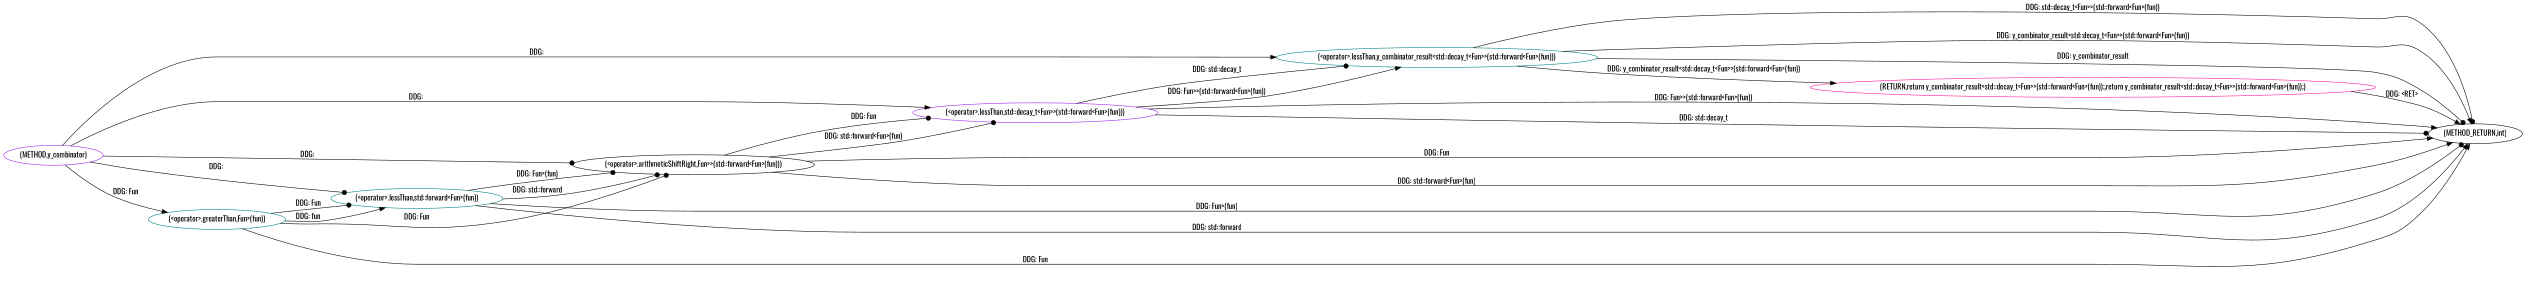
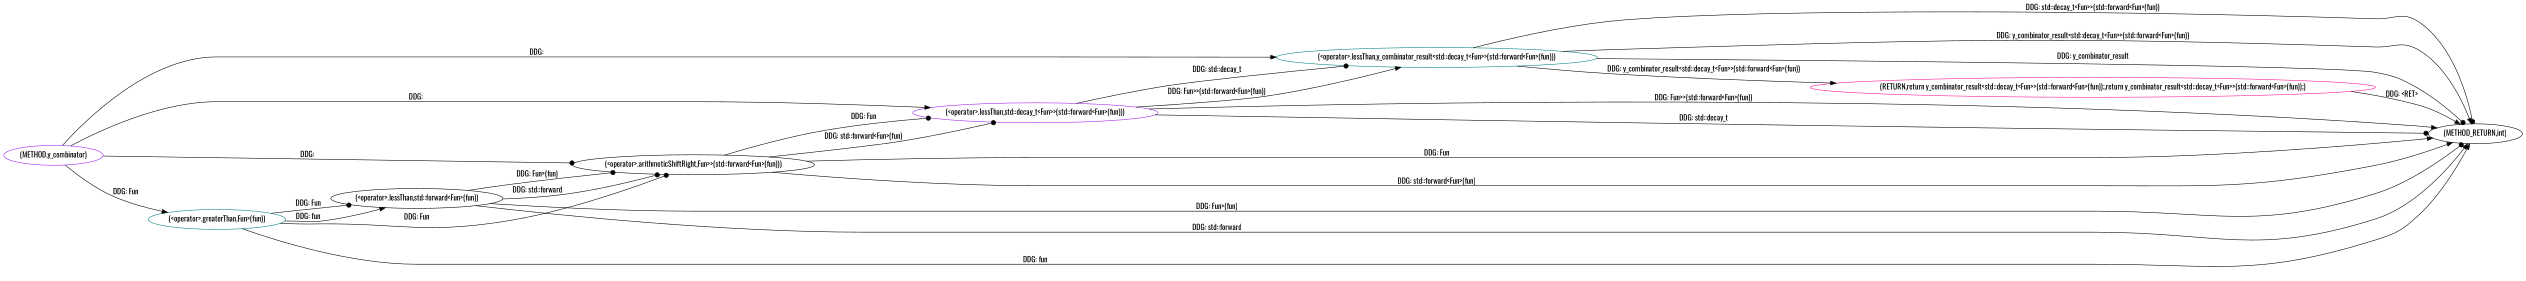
(216, 180) -> none
(417, 198) -> (417, 198)
(1035, 260) -> (1035, 260)
